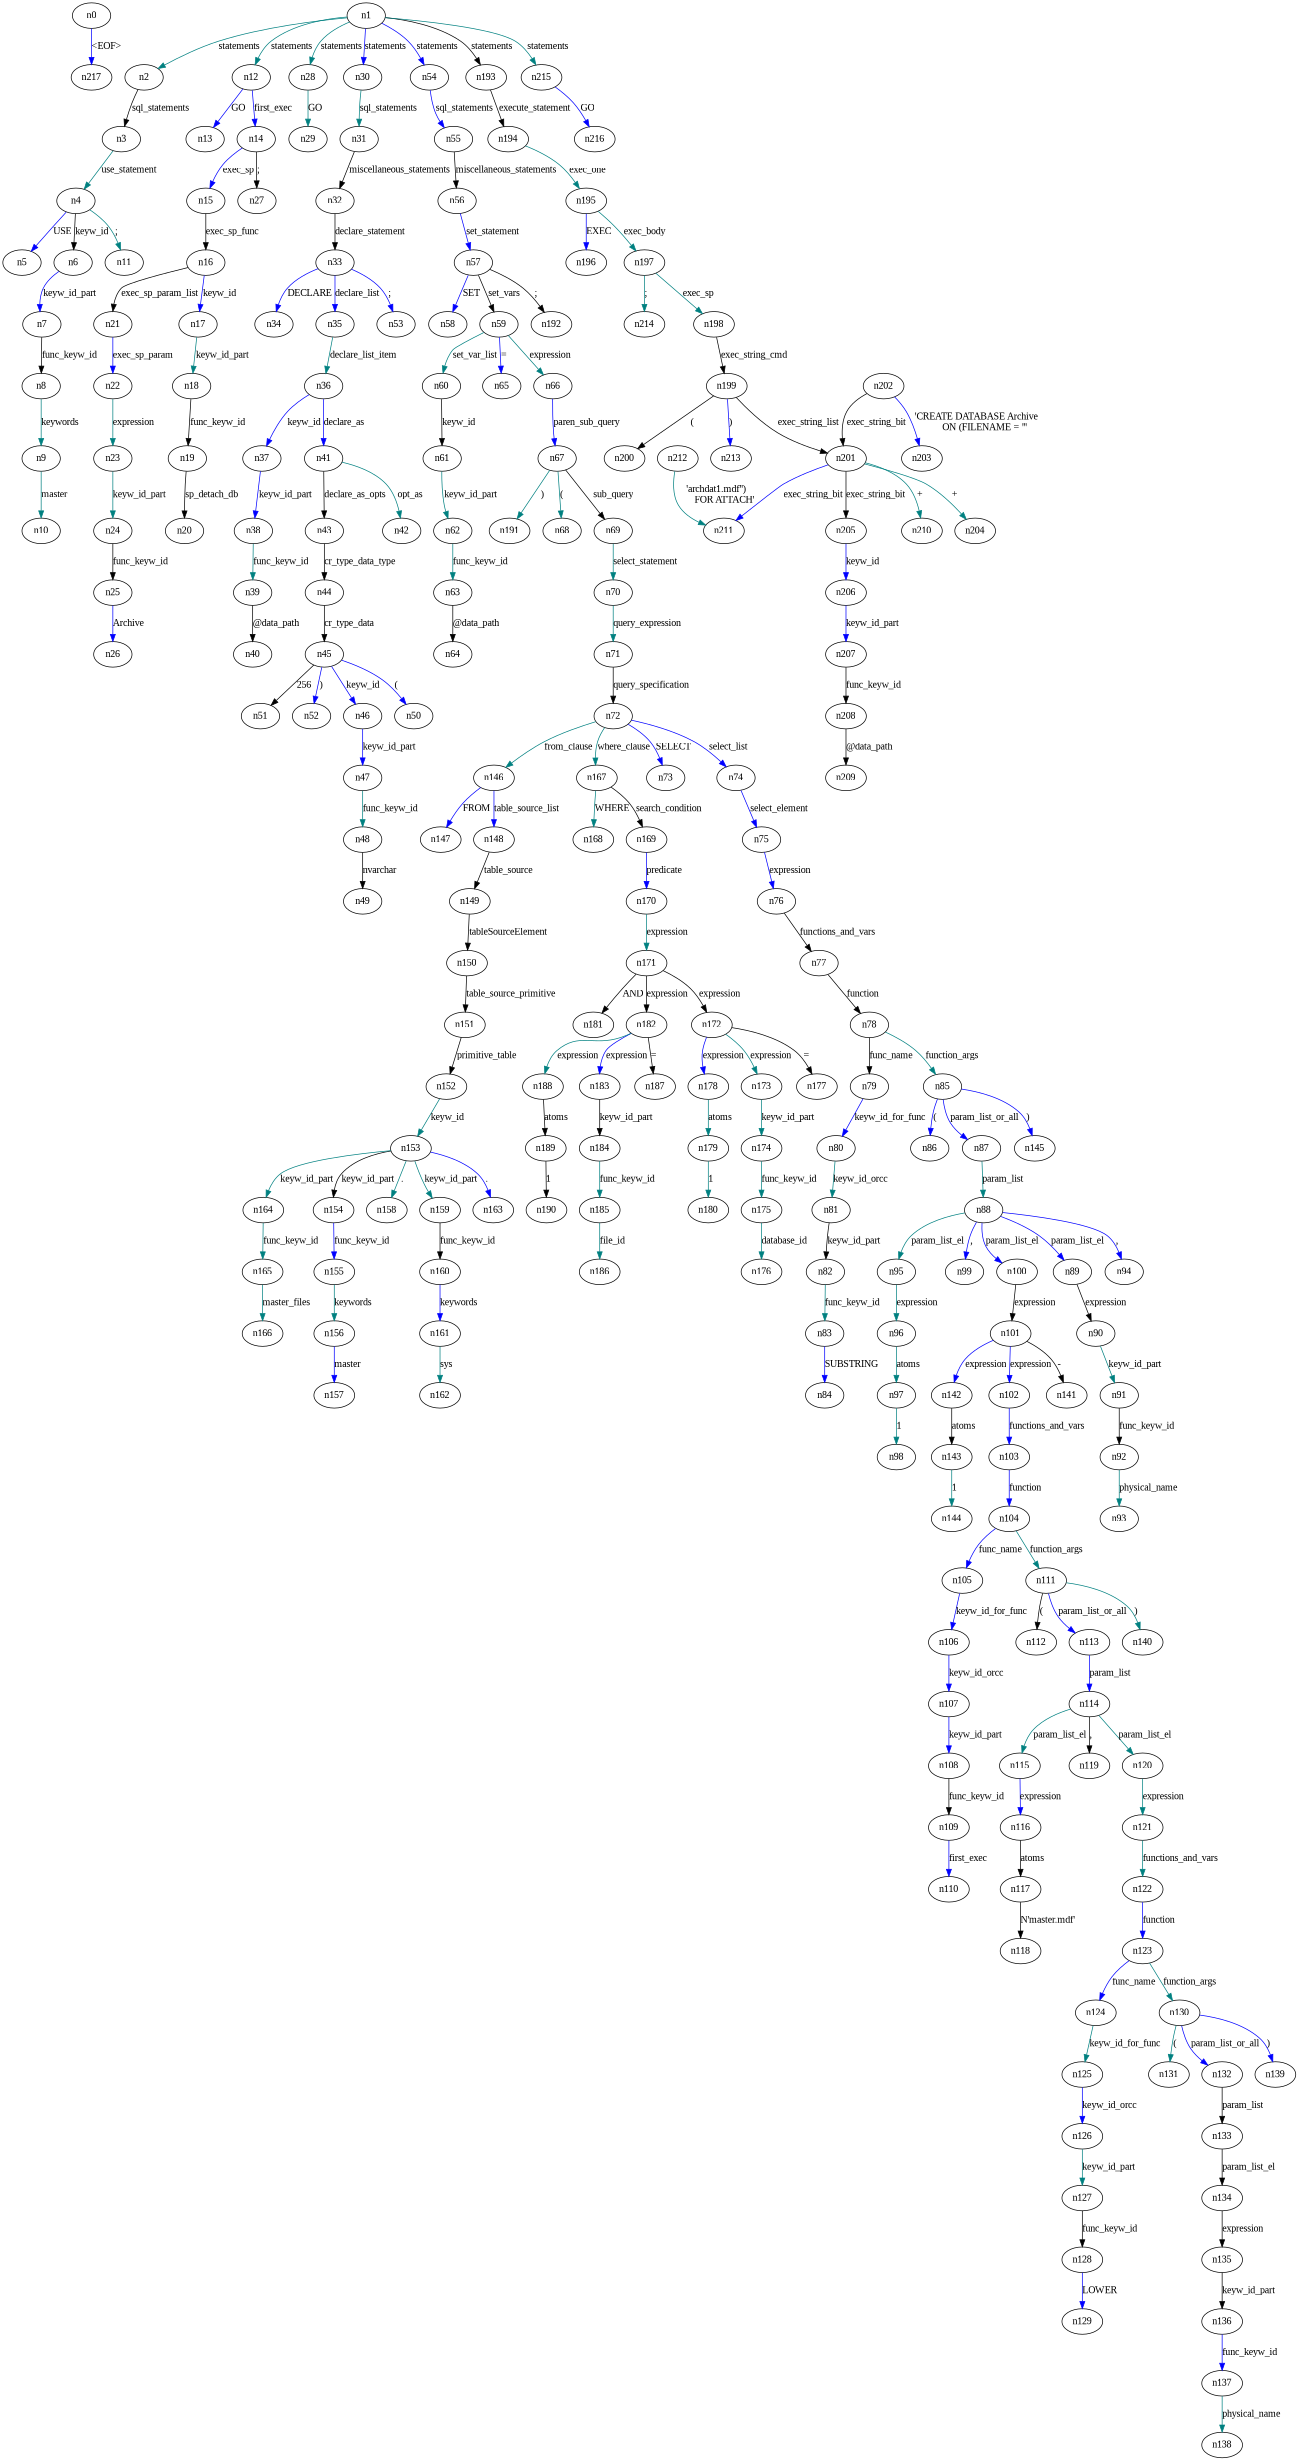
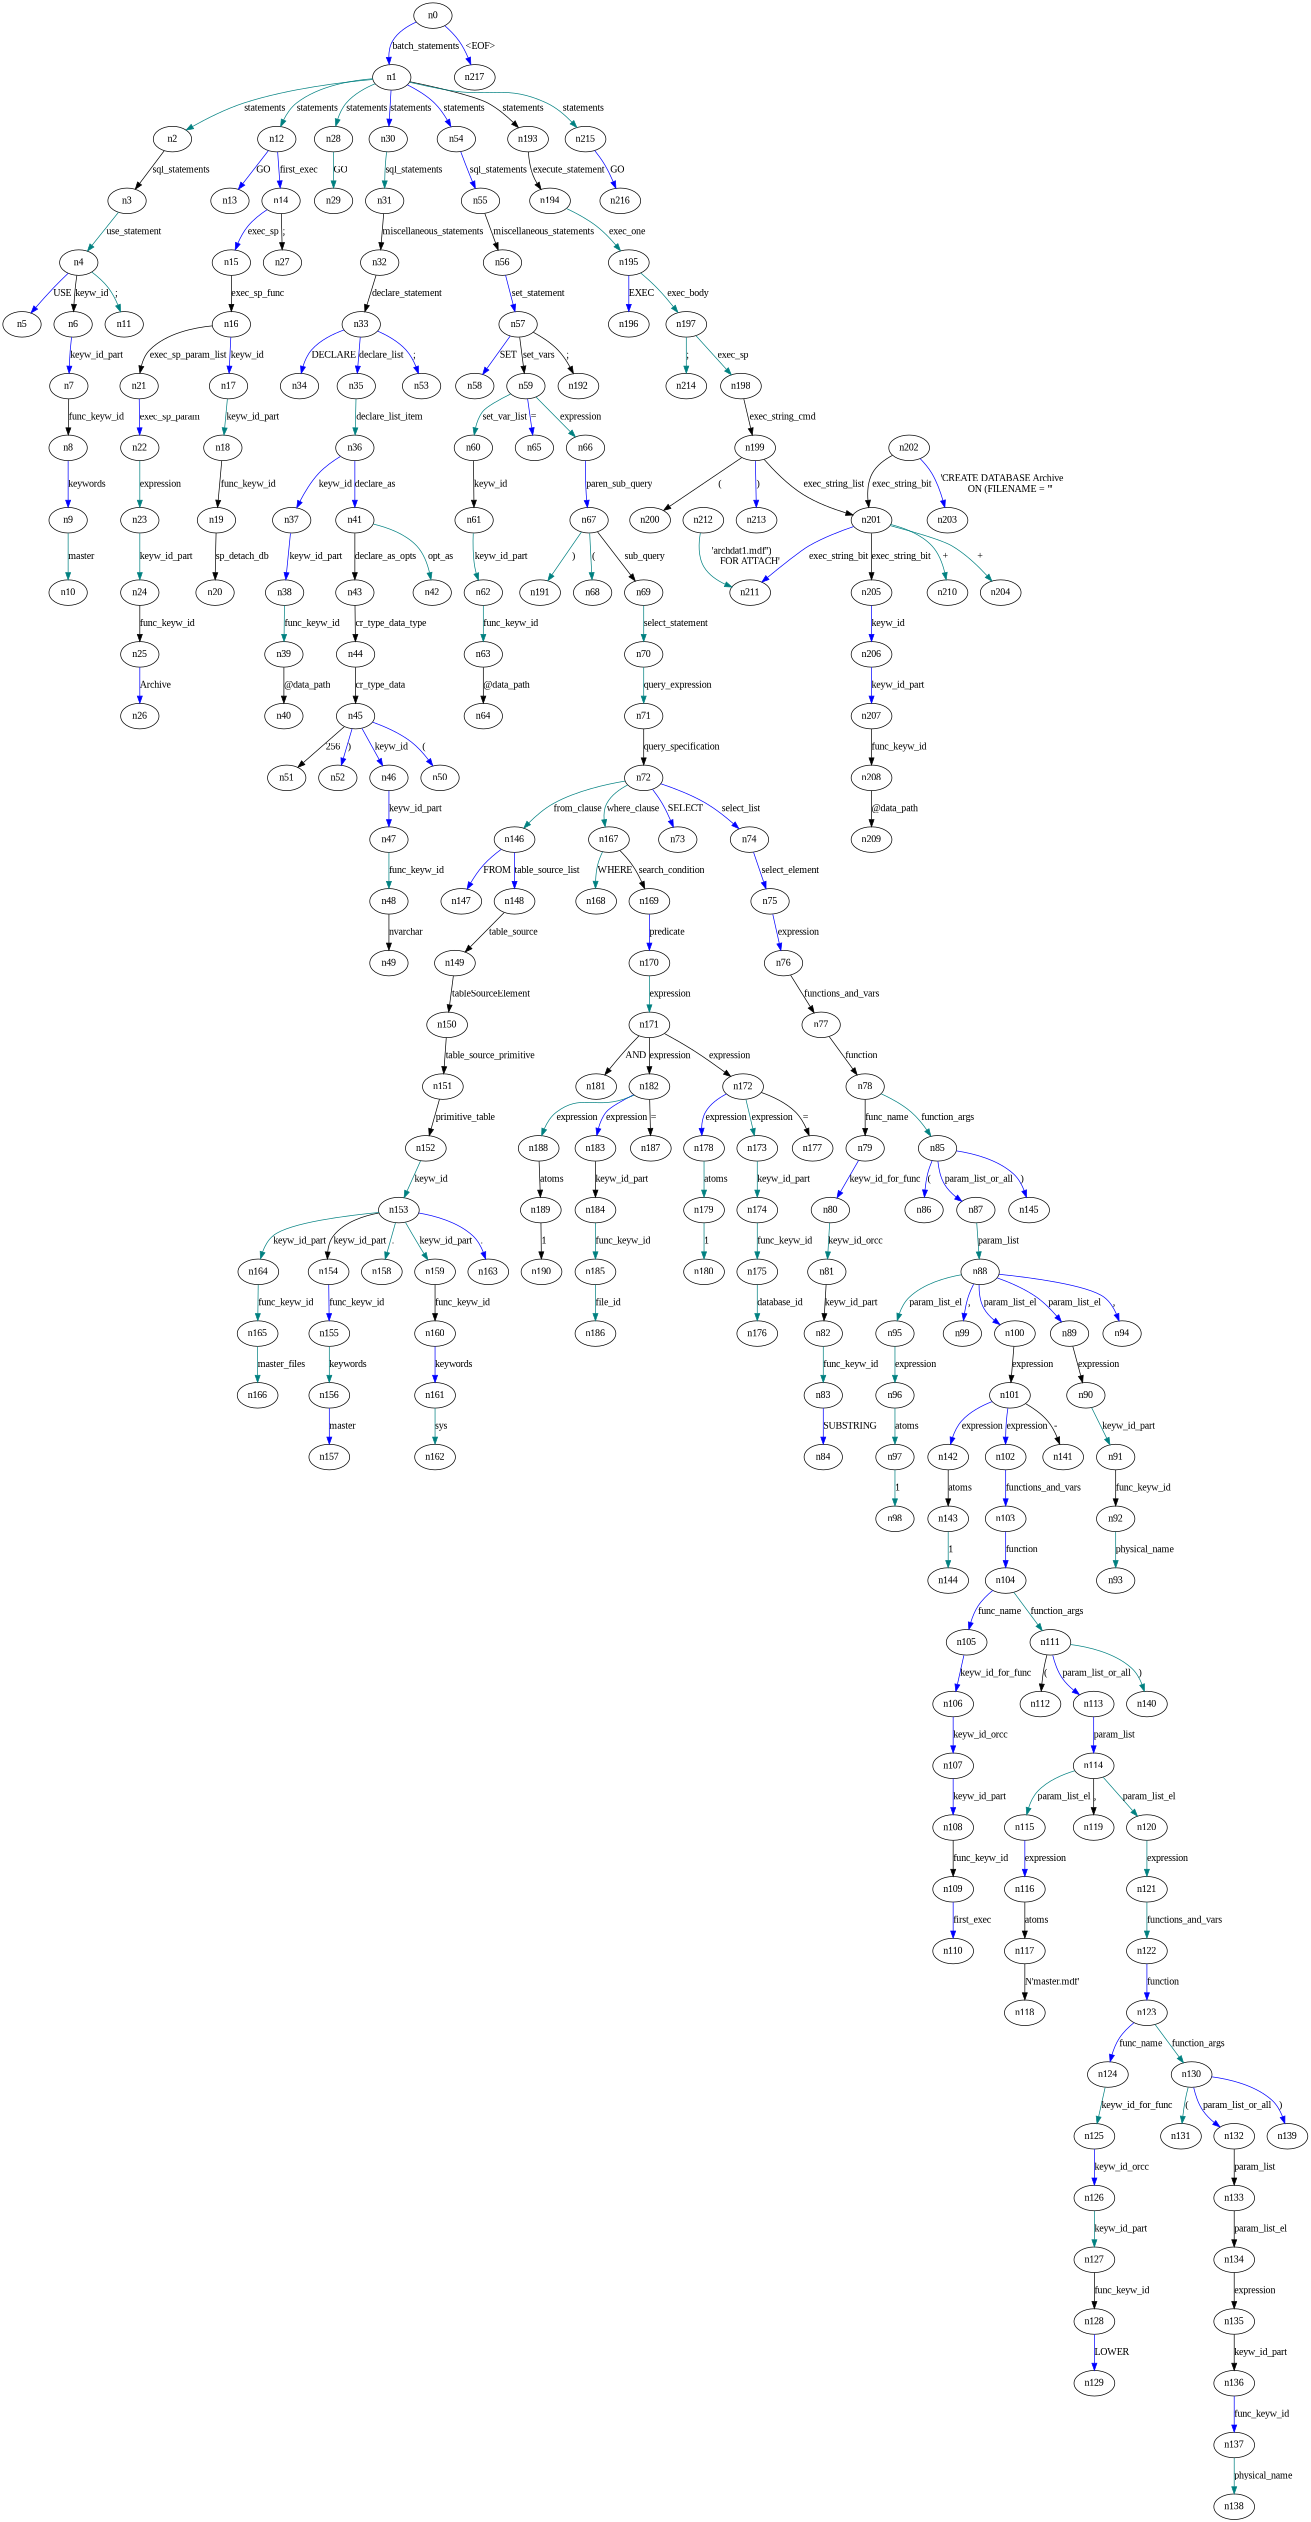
none -> (397, 35)
(41, 419) -> (68, 480)
